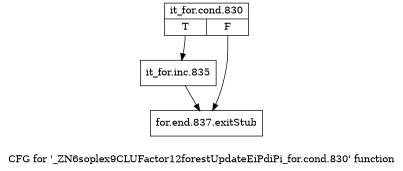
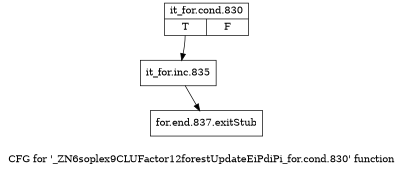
(226, 71) -> none
